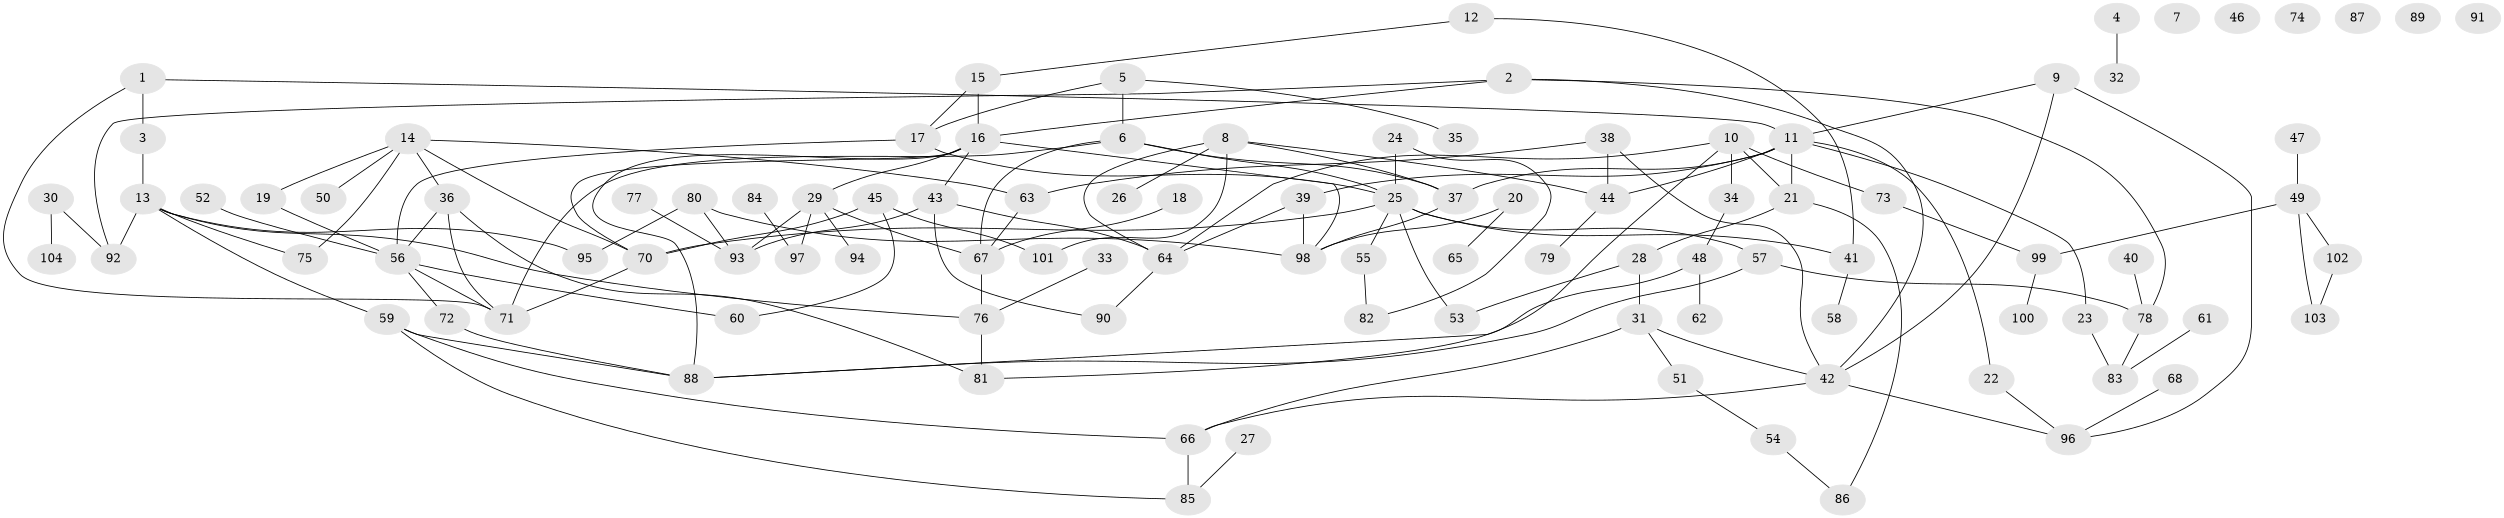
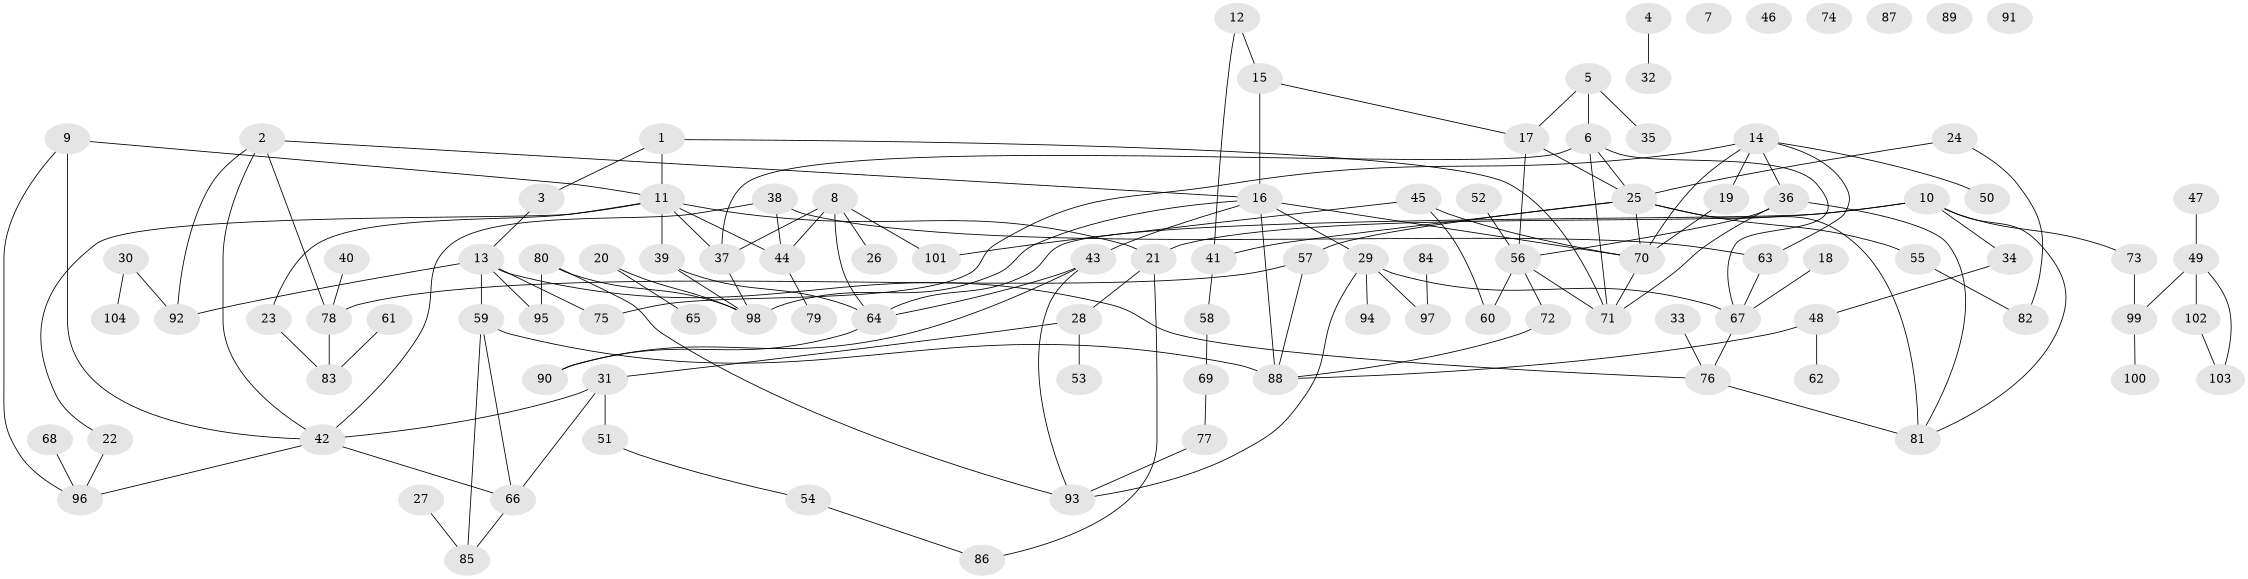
(322, 227) -> (1671, 238)
(1419, 262) -> (1858, 247)
none -> (1206, 380)
